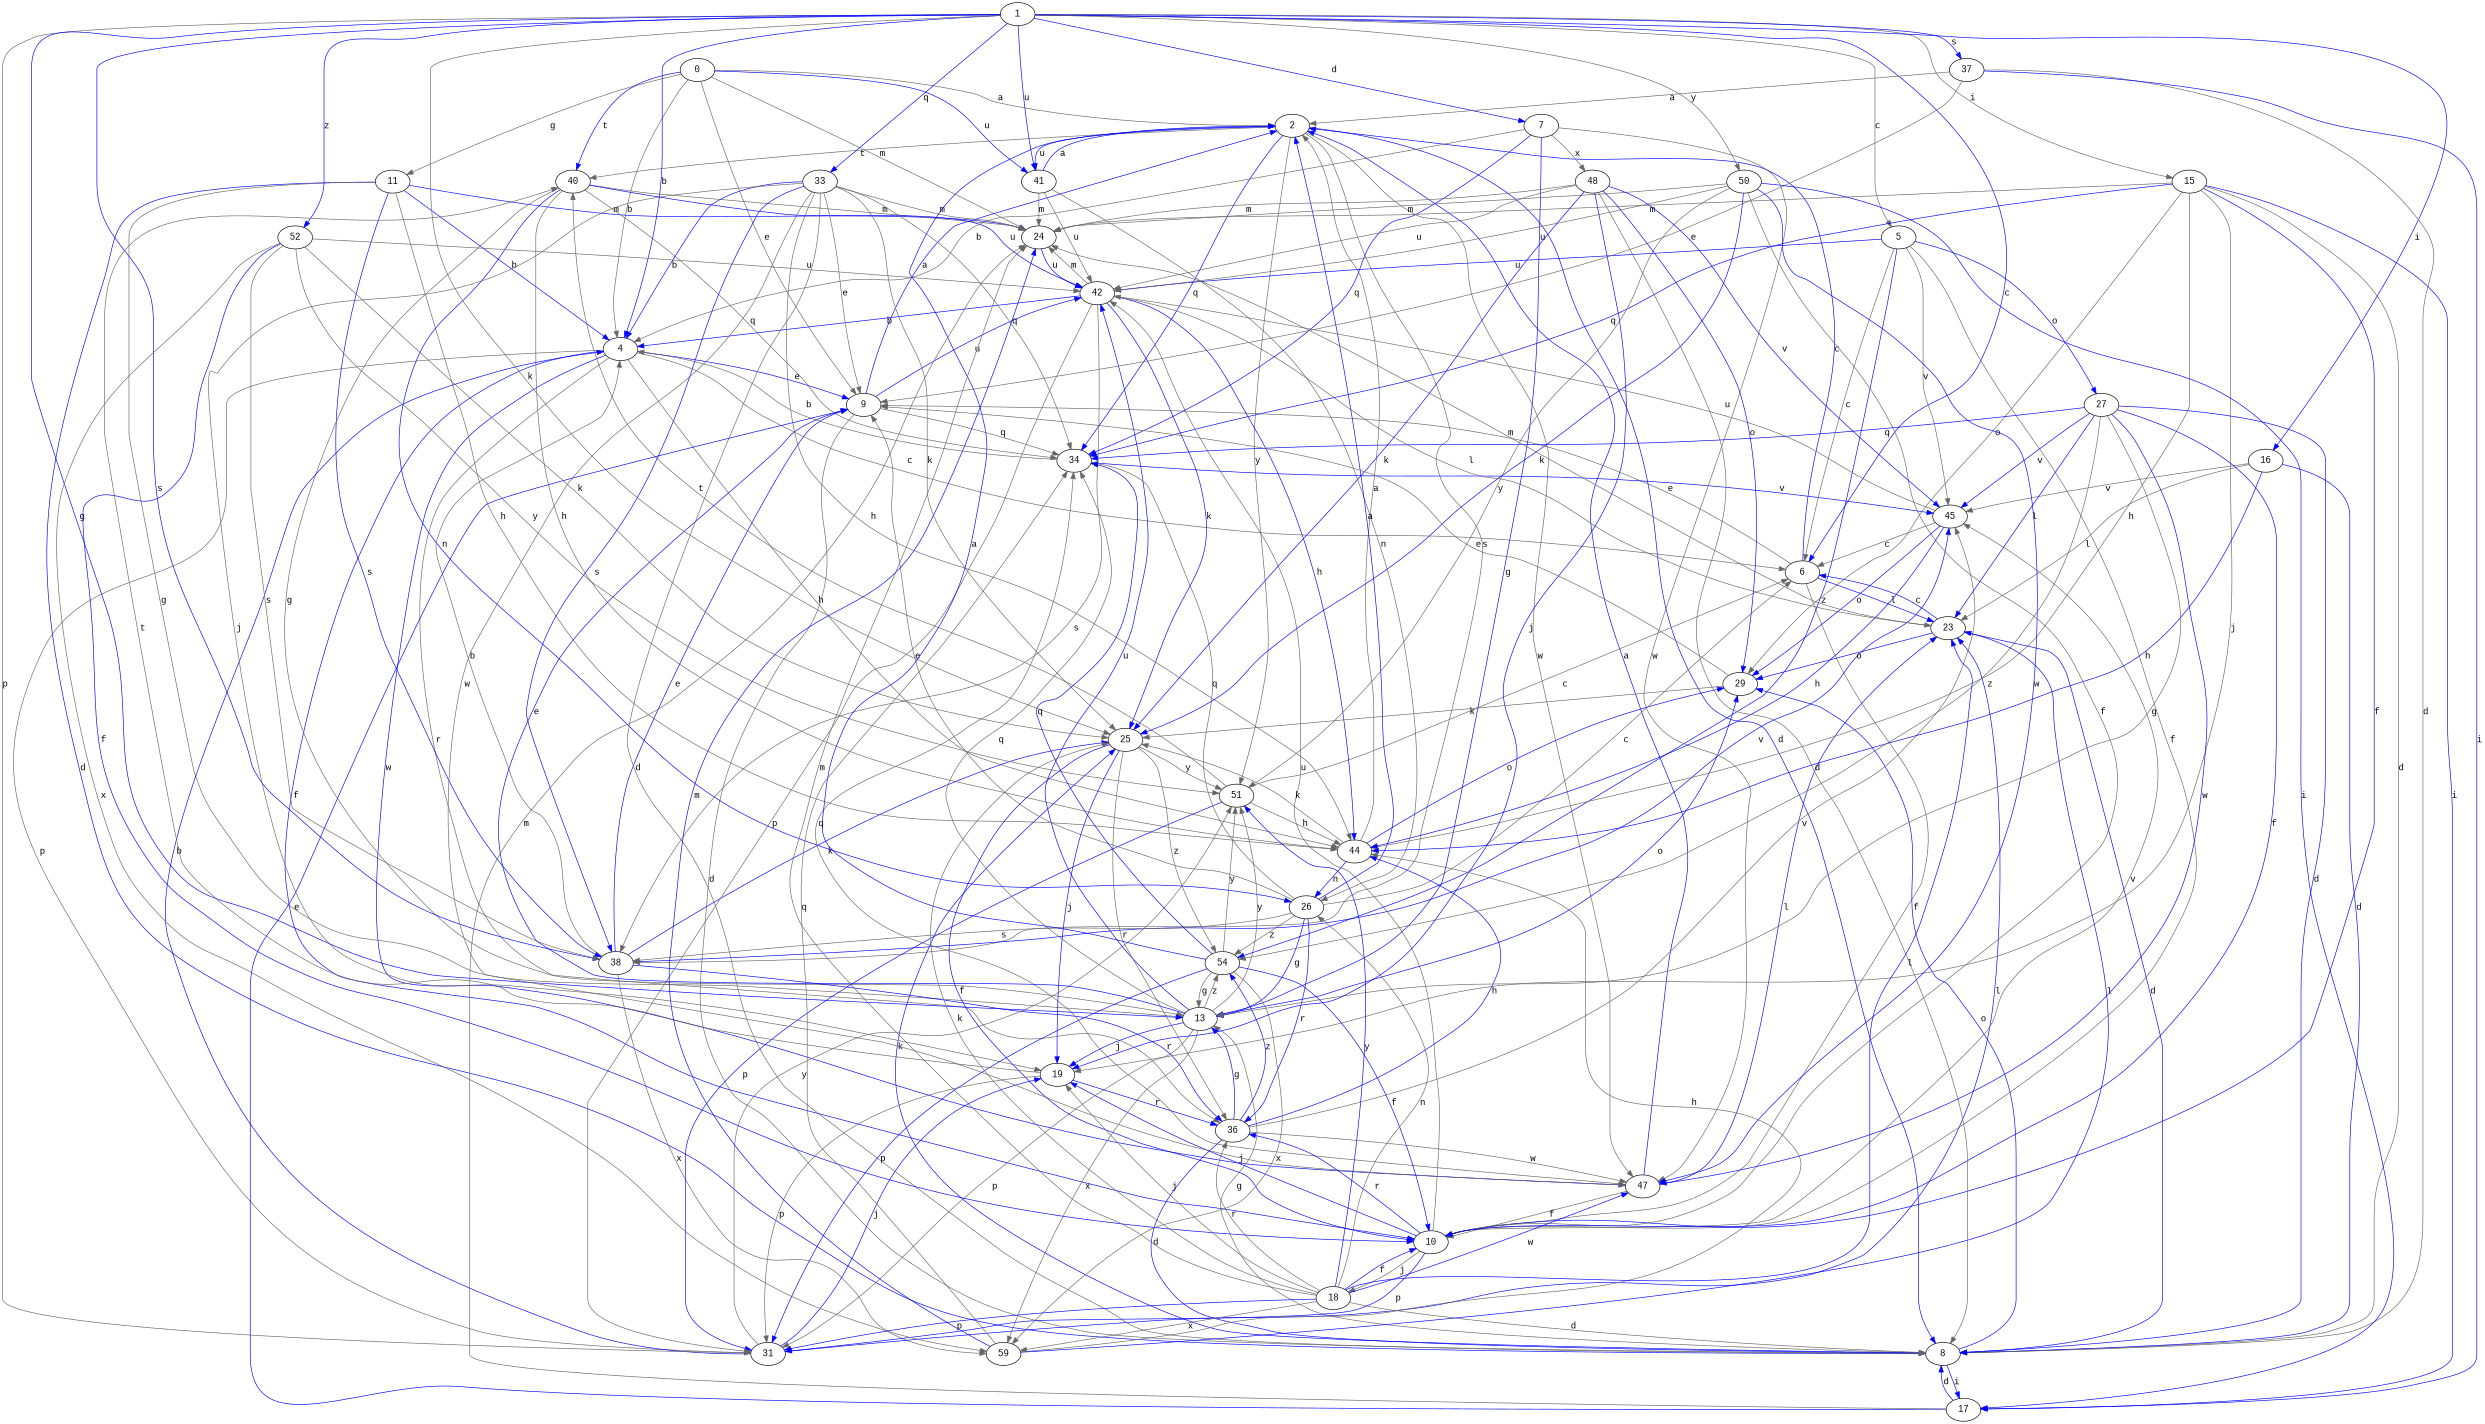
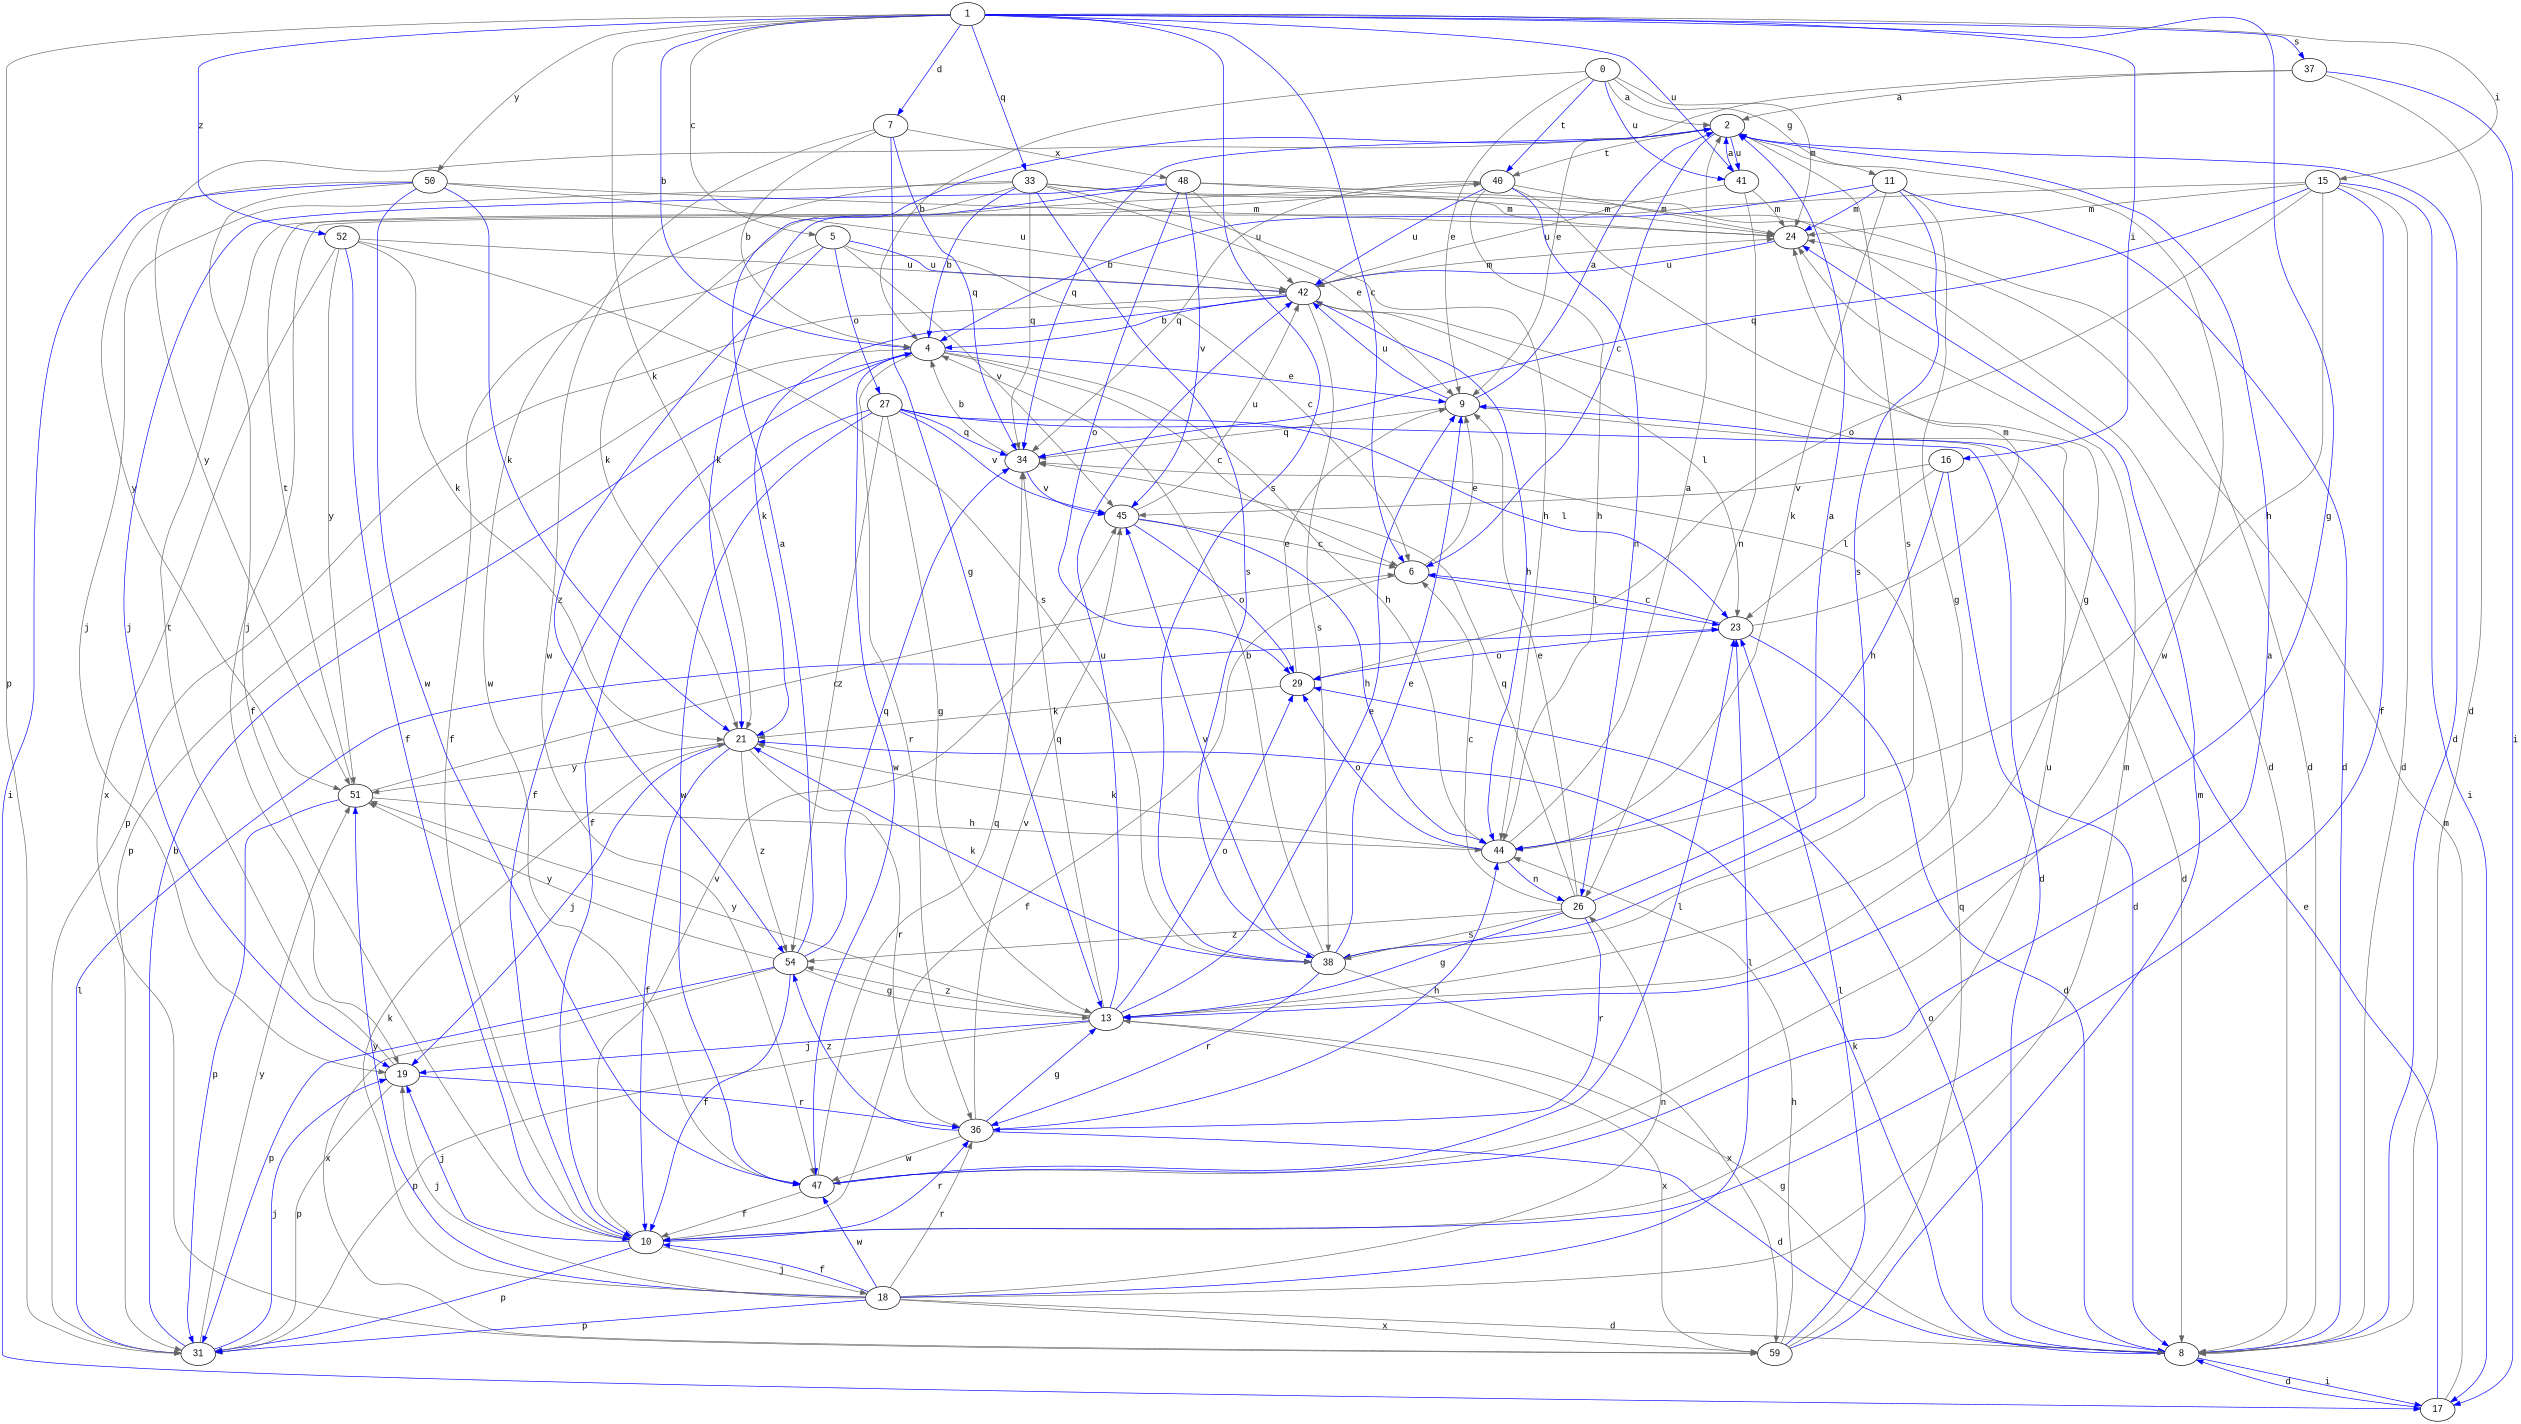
(1728, 161) -> (1610, 357)
(503, 517) -> (1793, 517)
(1125, 740) -> (741, 740)
